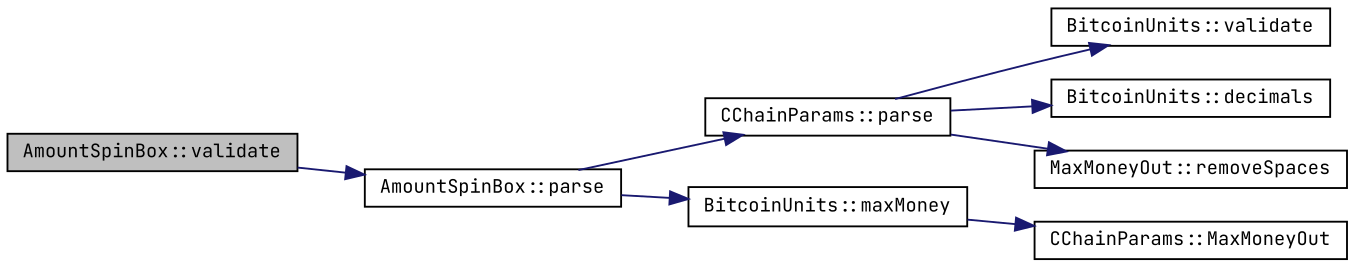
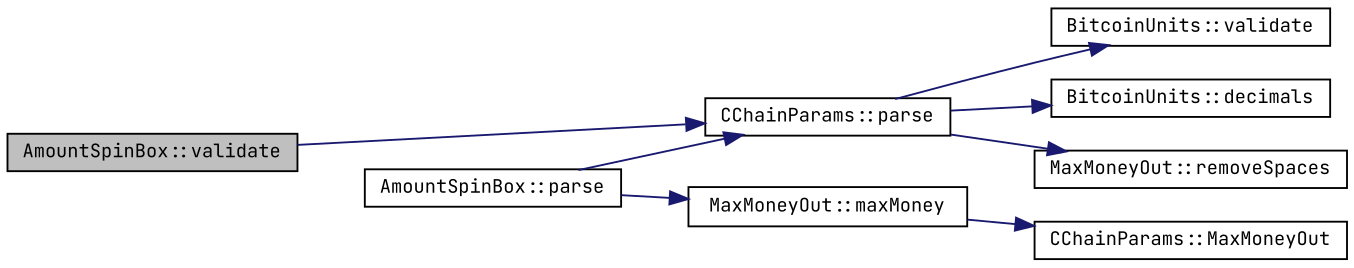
(321, 170) -> (492, 135)
(828, 207) -> (828, 207)
